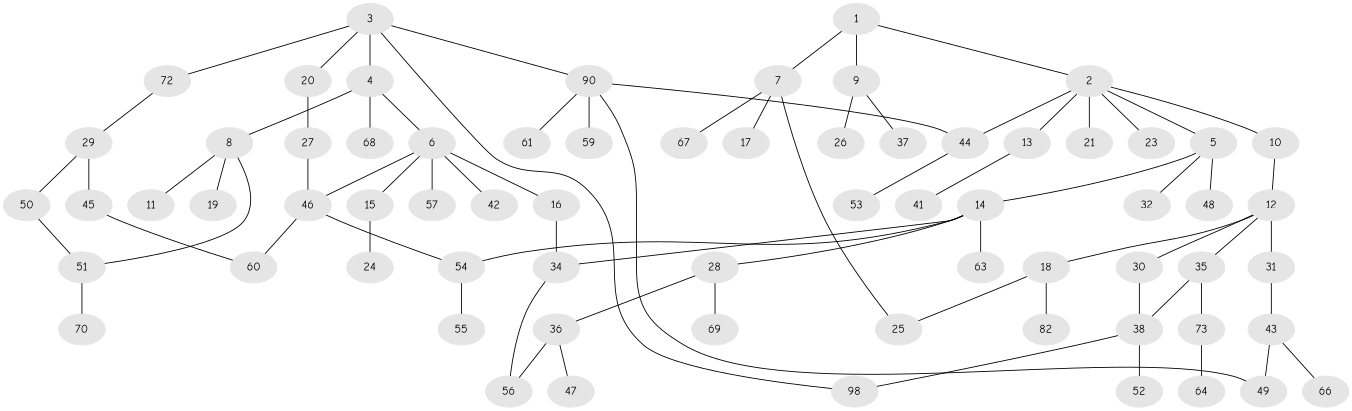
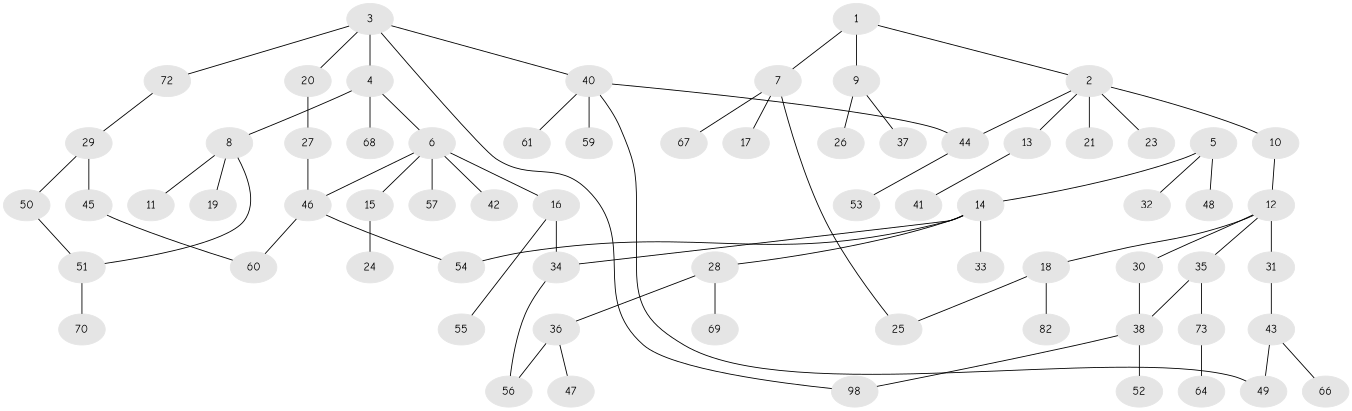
(589, 81) -> (589, 81)
(1151, 112) -> none
(981, 267) -> (981, 267)
(461, 299) -> (509, 267)
